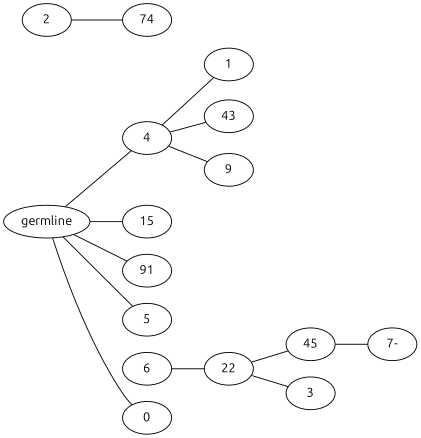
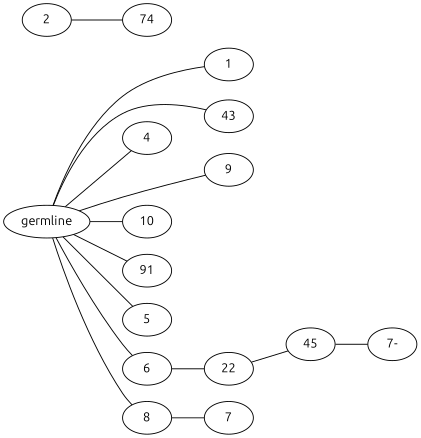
(188, 101) -> (107, 111)
(188, 127) -> (109, 122)
(188, 154) -> (142, 192)
(147, 222) -> (147, 222)
none -> (91, 299)
(311, 393) -> none
(147, 418) -> (147, 418)
none -> (229, 418)
